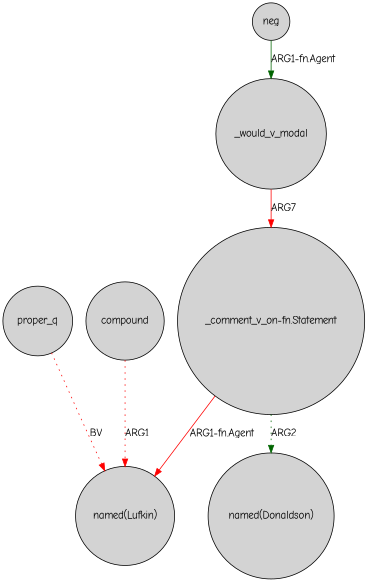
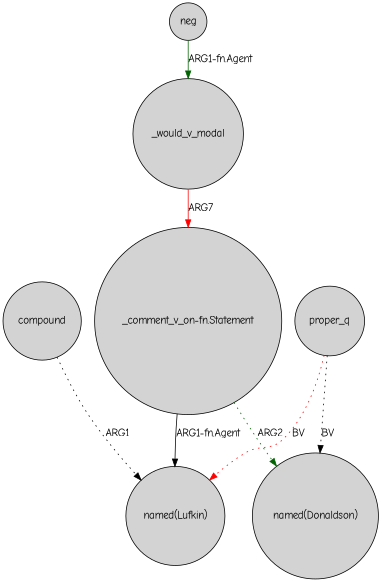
none -> (324, 400)
(125, 410) -> (91, 419)
(187, 433) -> (176, 436)
